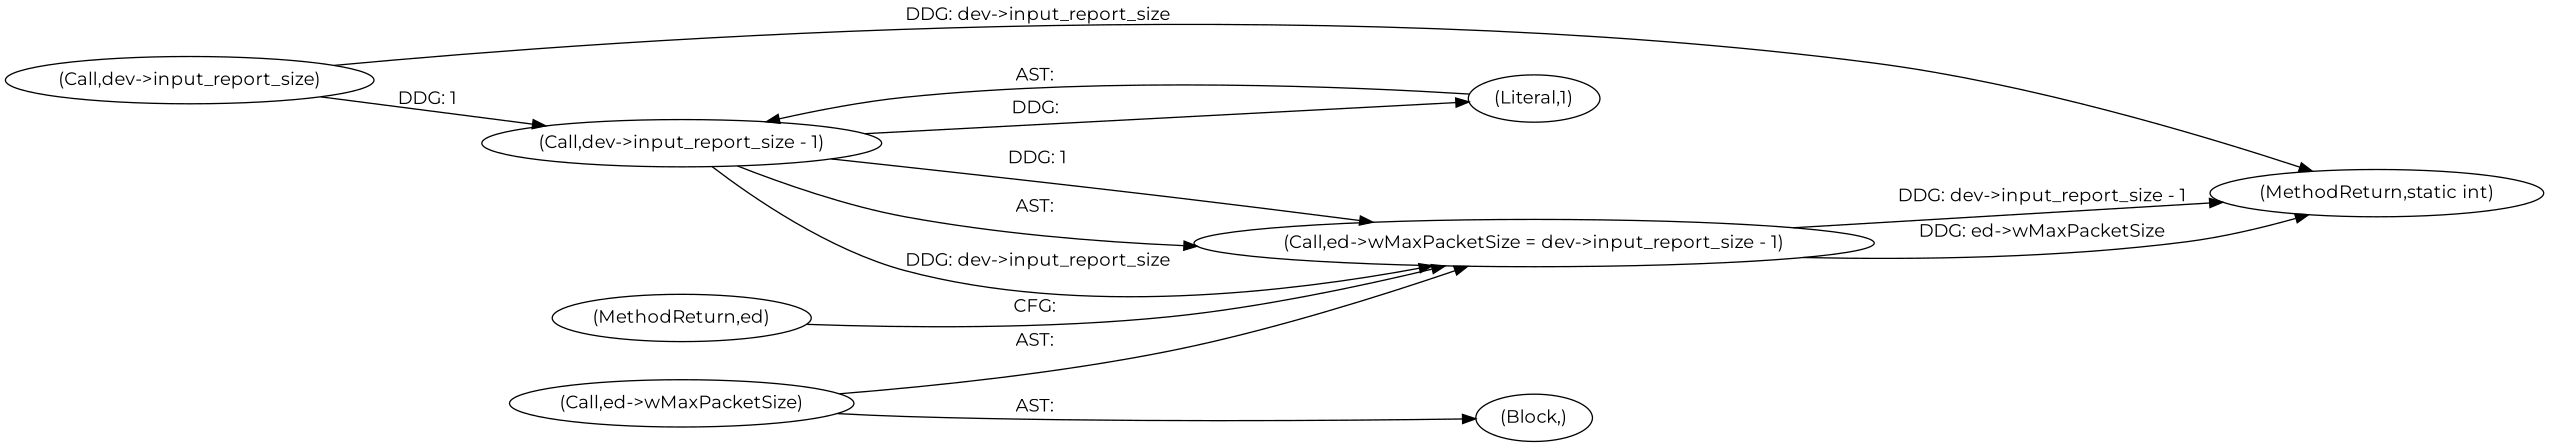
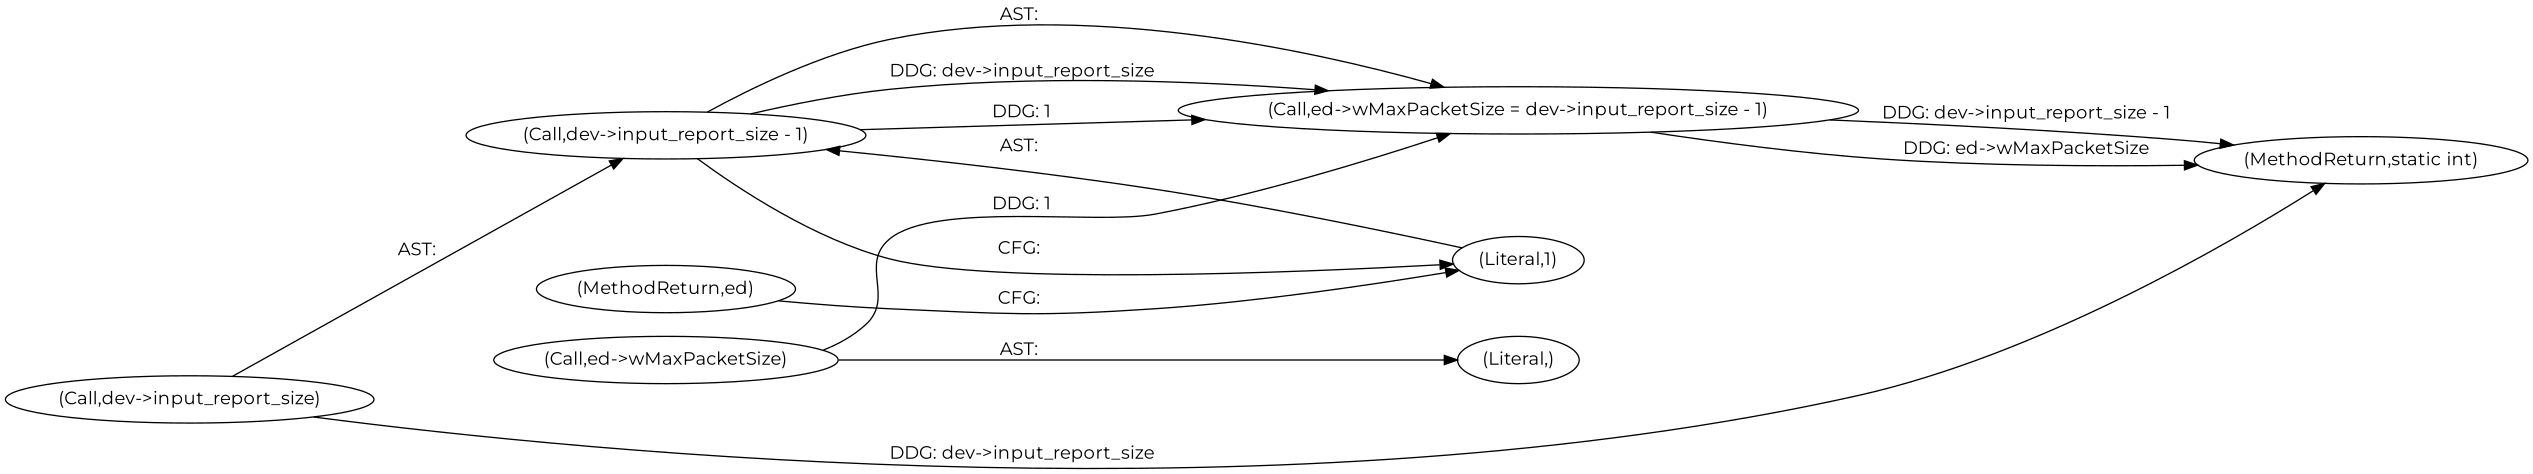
(428, 99) -> (420, 250)
(1038, 108) -> (1022, 249)
(1122, 321) -> (1113, 311)
(1038, 341) -> (1022, 204)
(1534, 418) -> (1518, 360)
